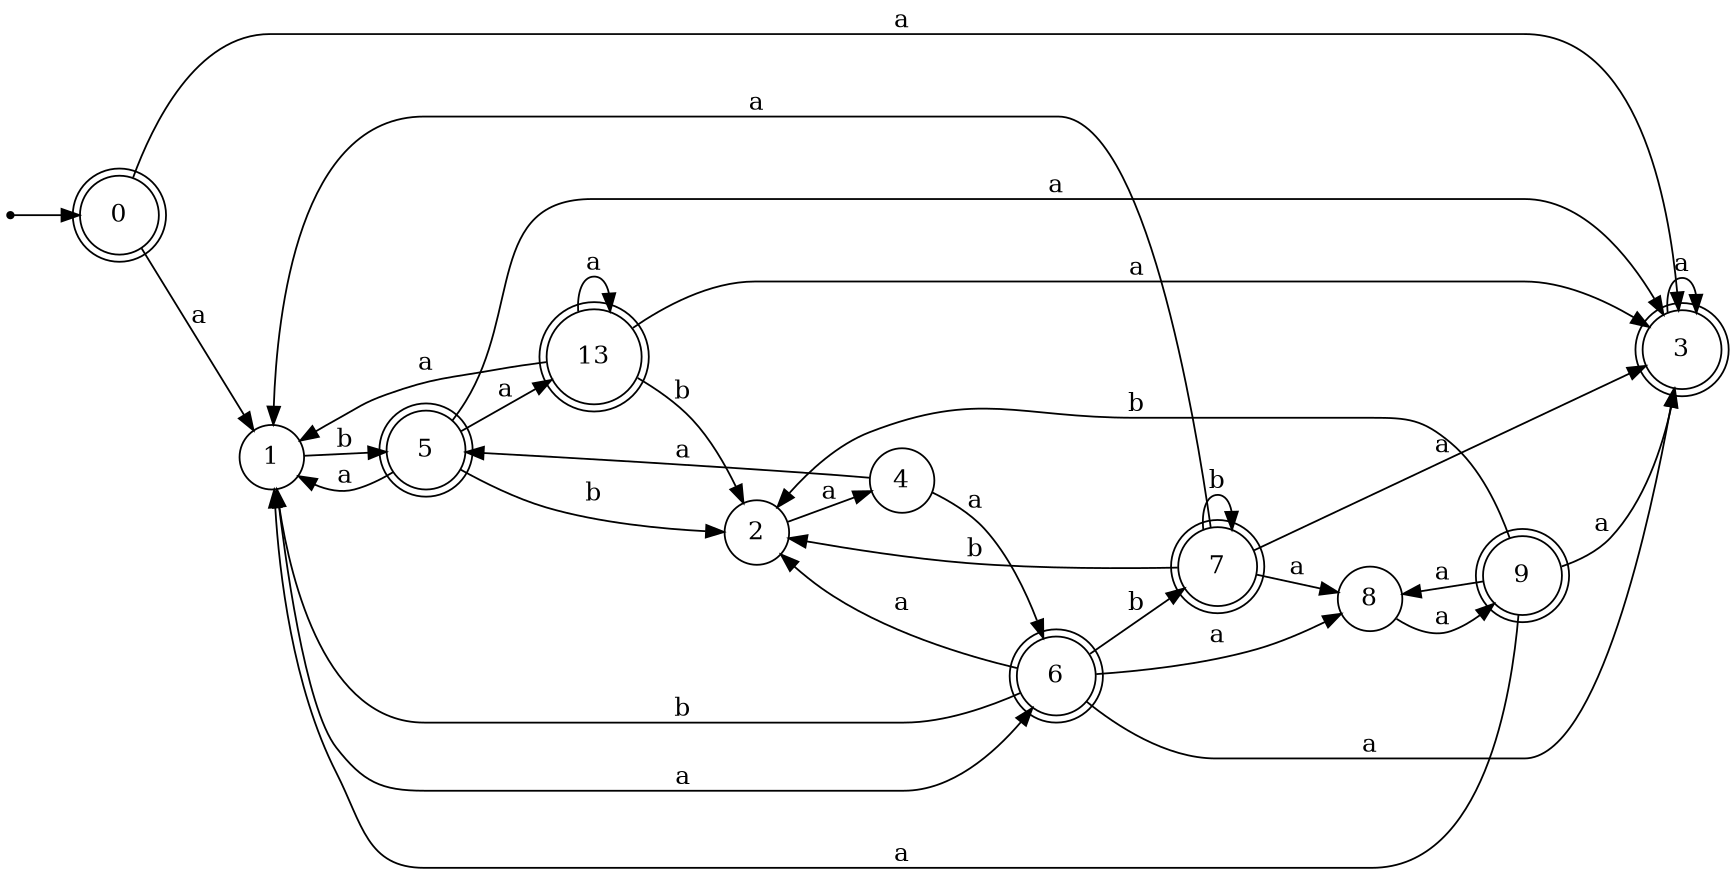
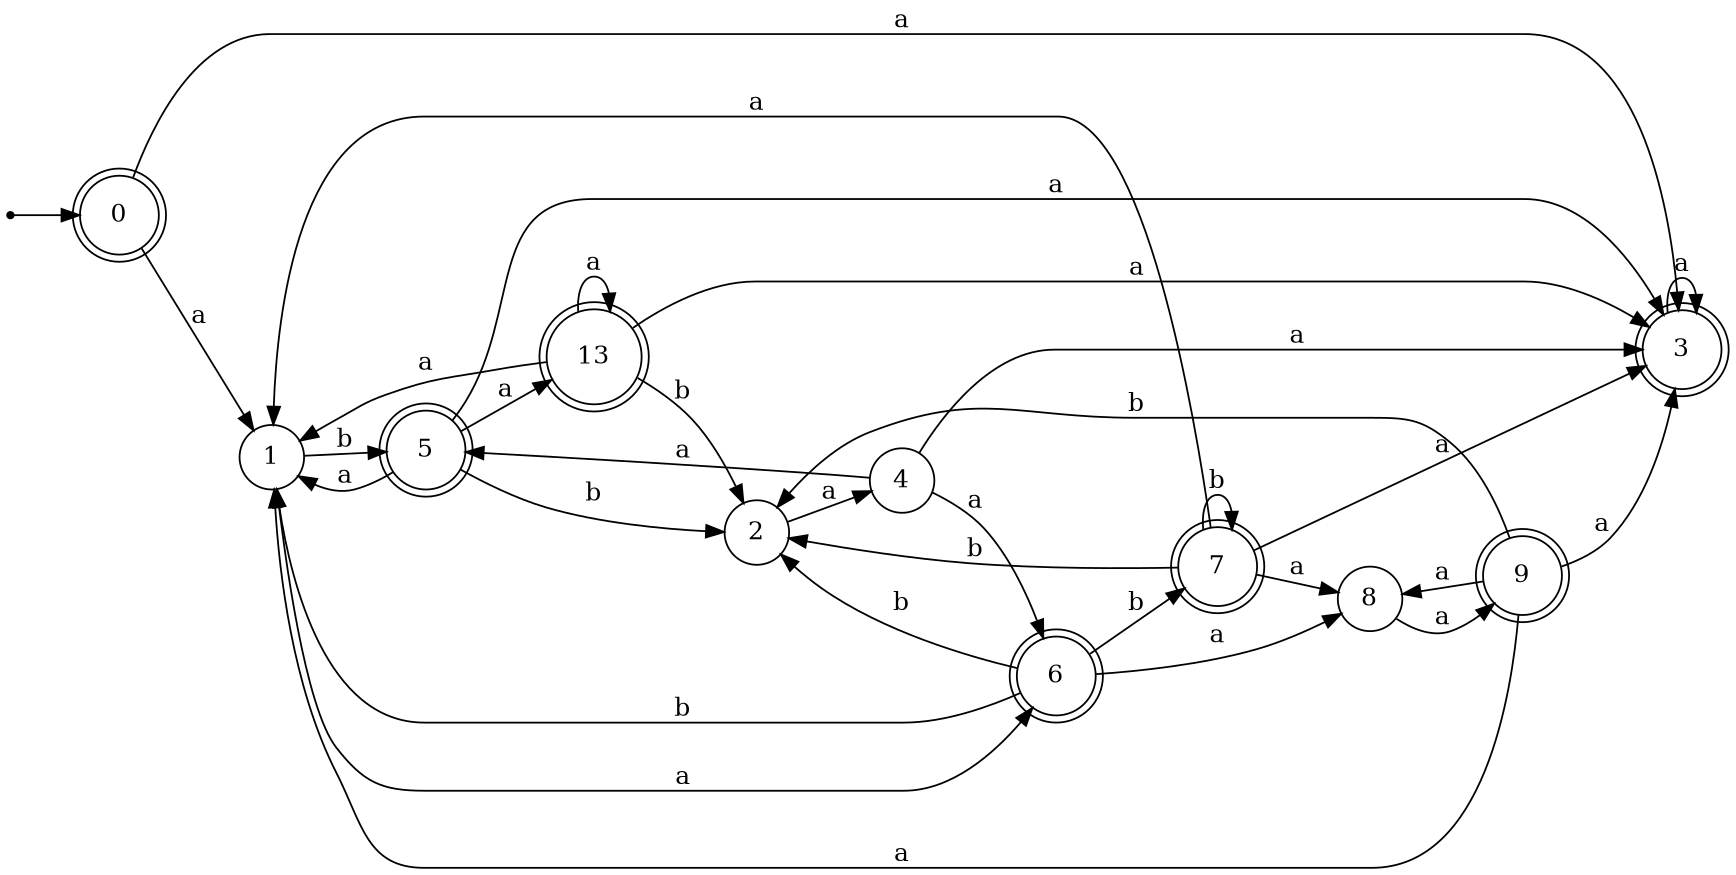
(902, 603) -> (902, 603)
(1474, 758) -> (1251, 350)
